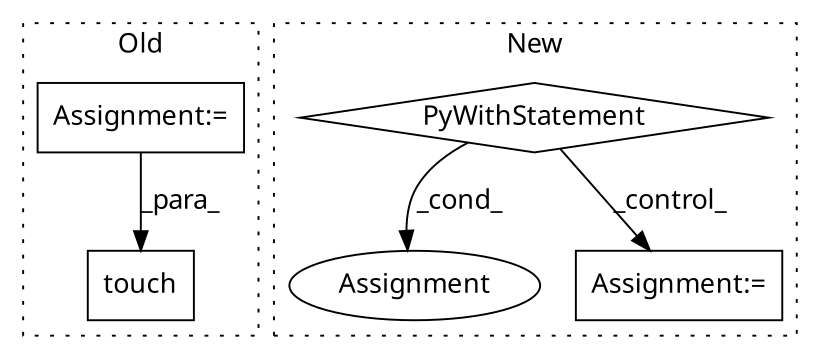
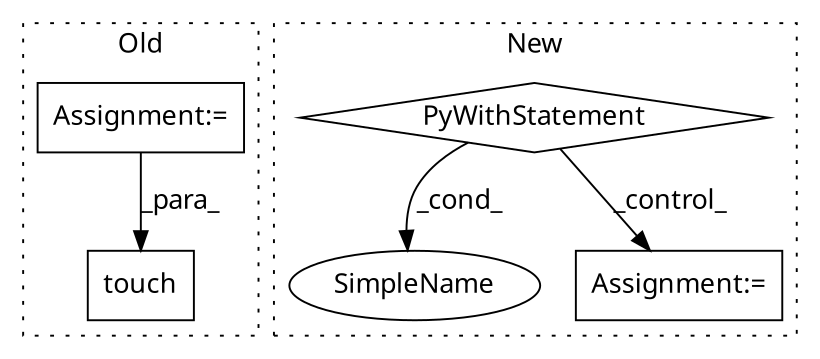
(415, 286) -> (415, 286)
